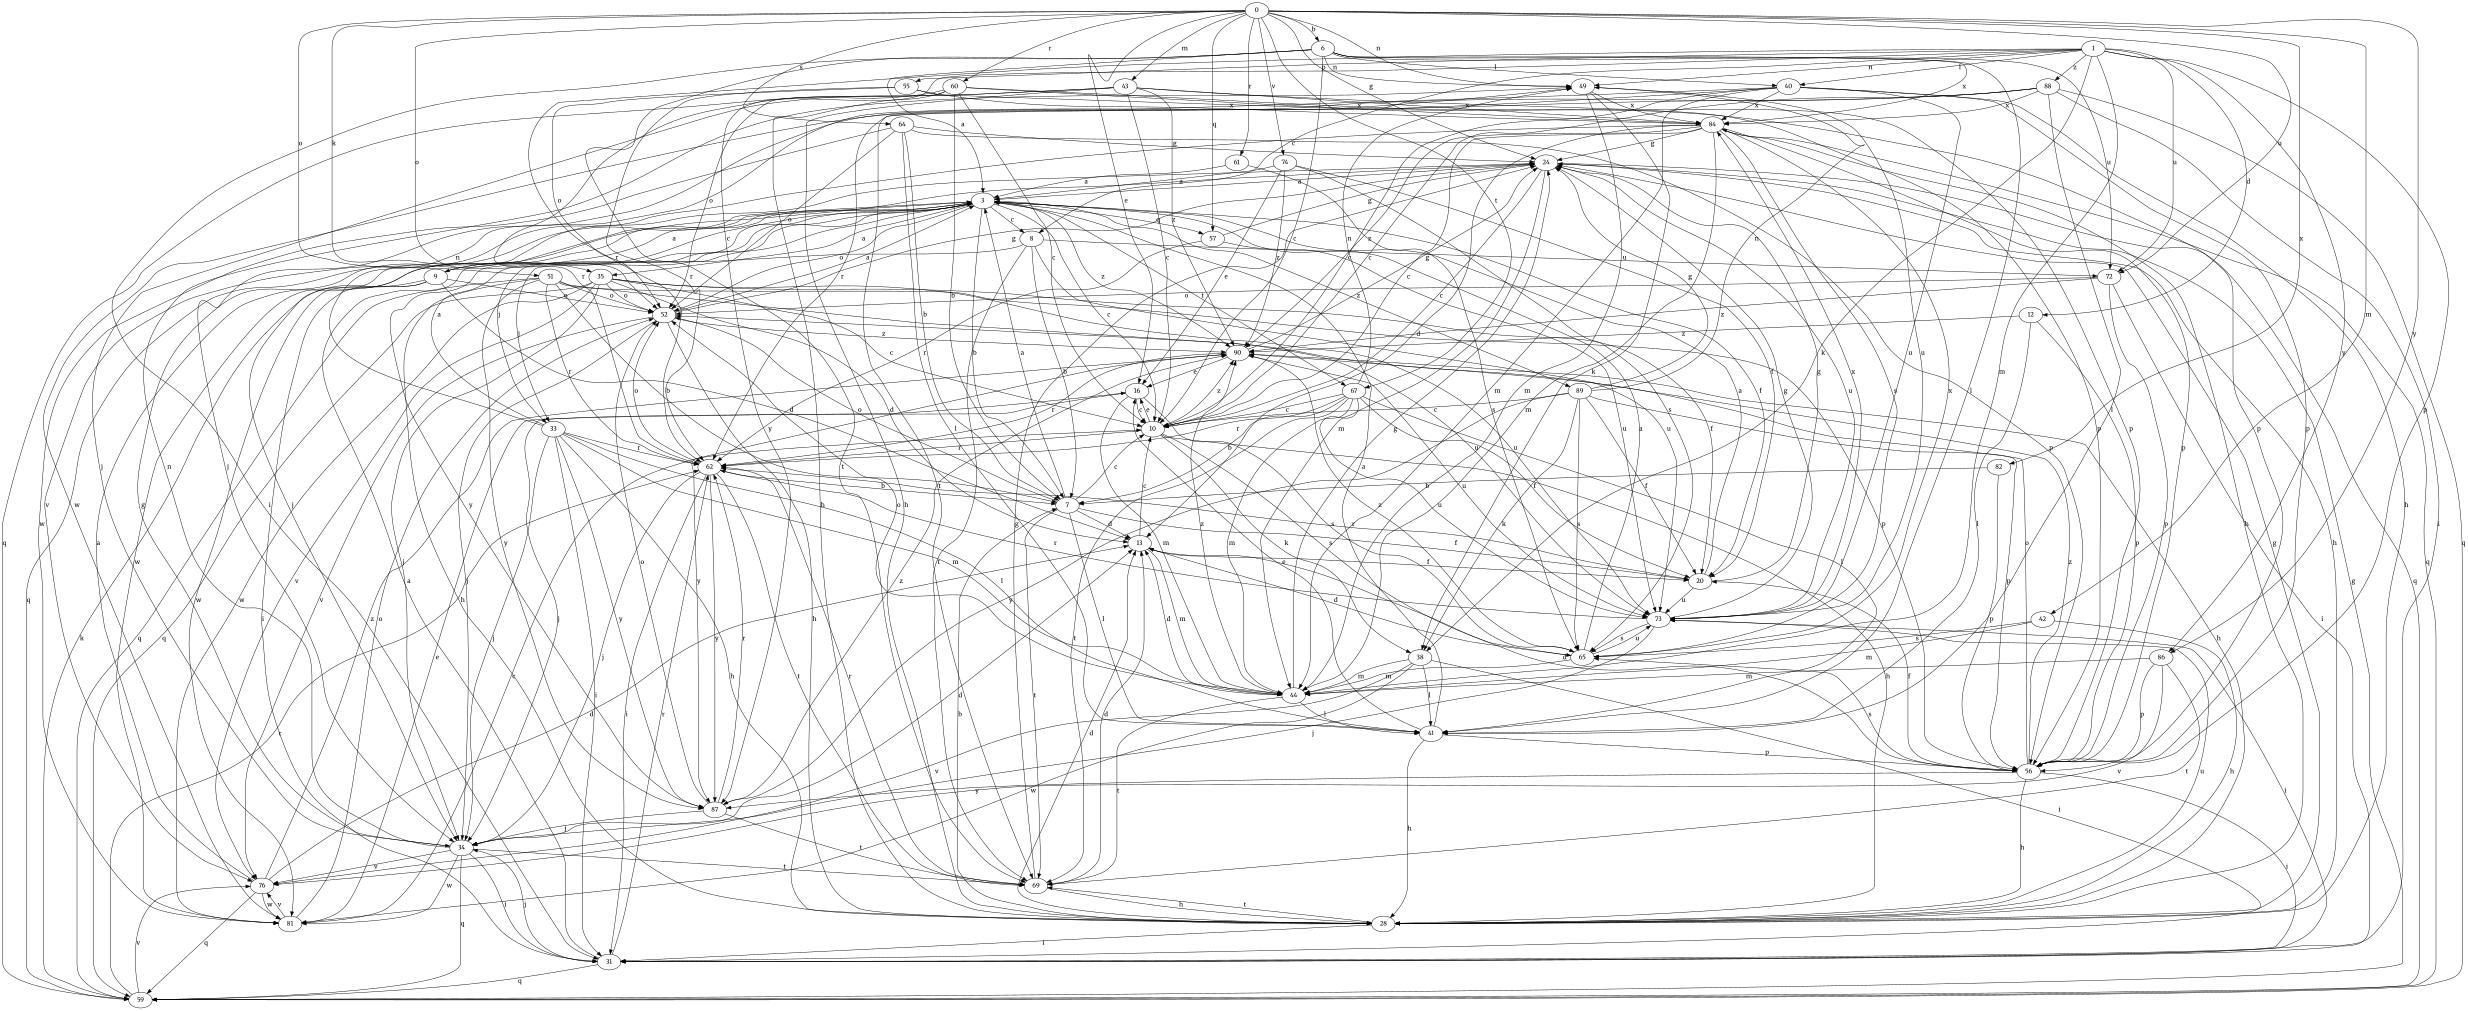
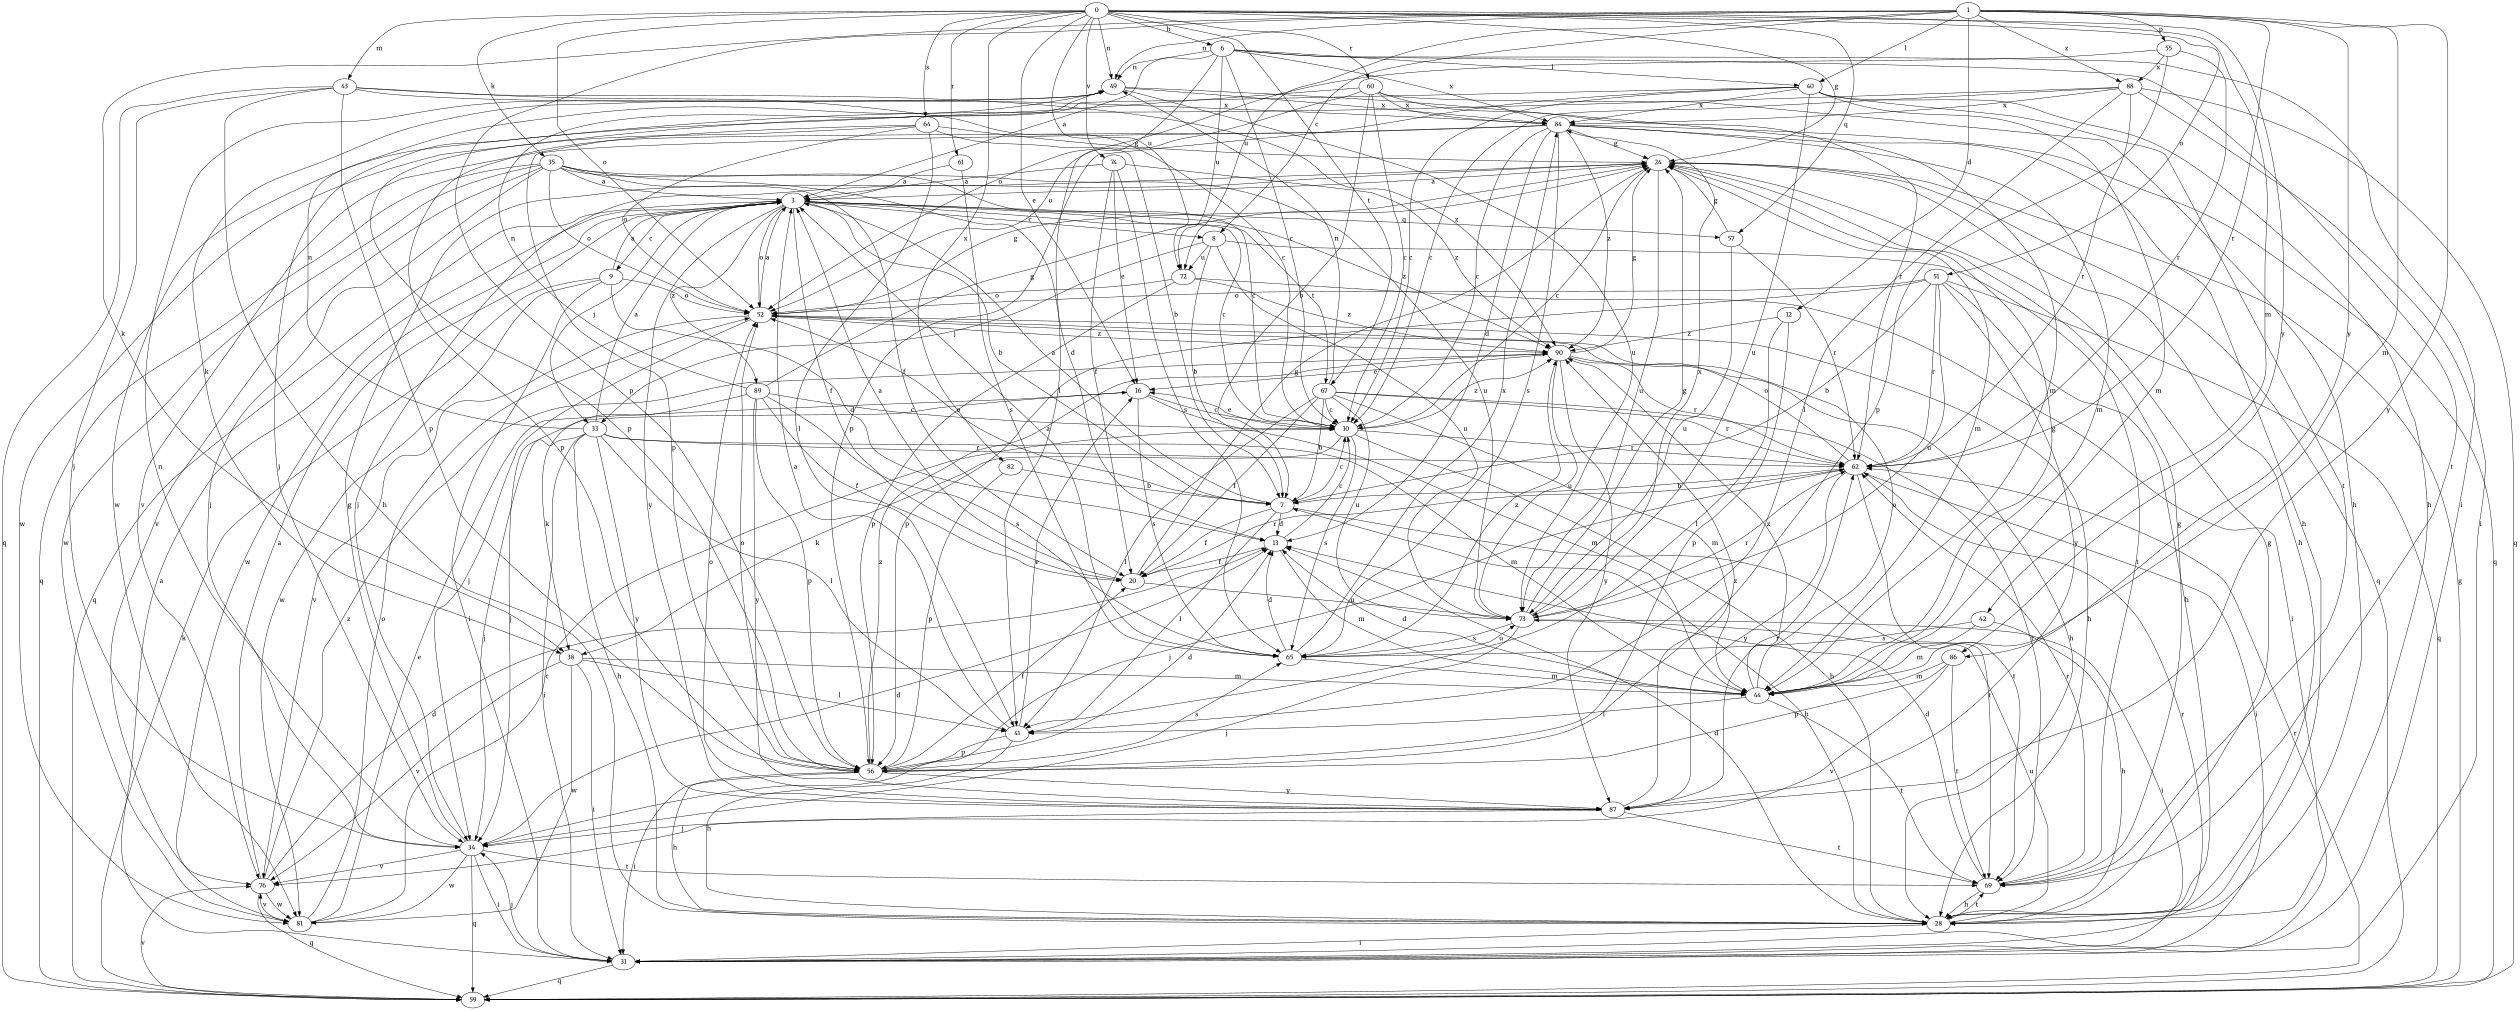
(1326, 113) -> (2154, 68)
(797, 252) -> (667, 193)
(2321, 918) -> (1829, 938)
